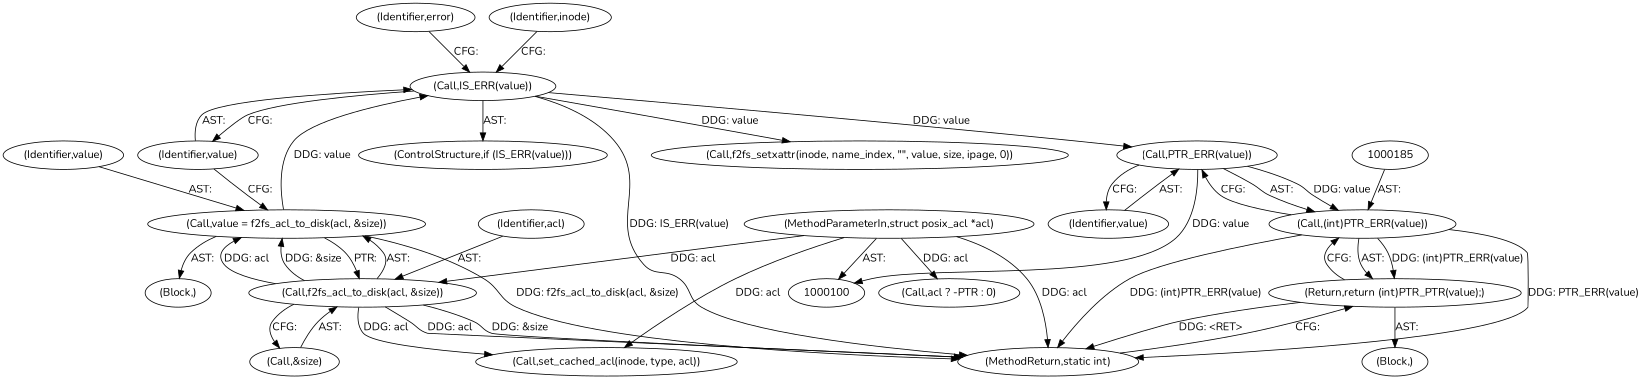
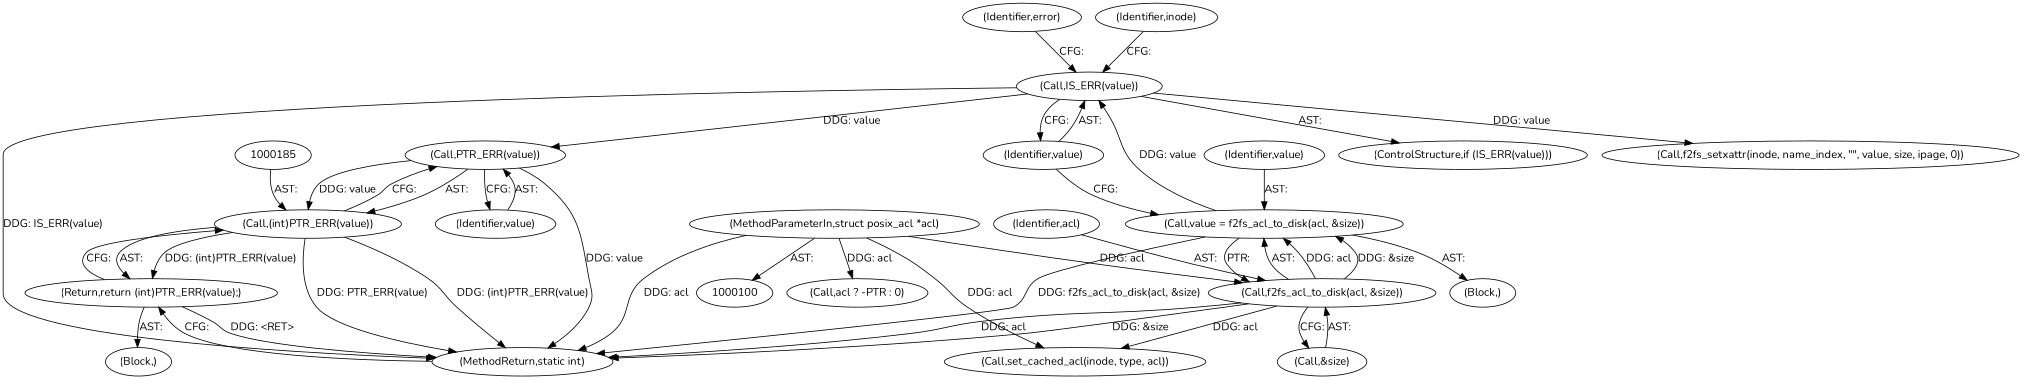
(1058, 268) -> (584, 250)
(1395, 293) -> (151, 293)
